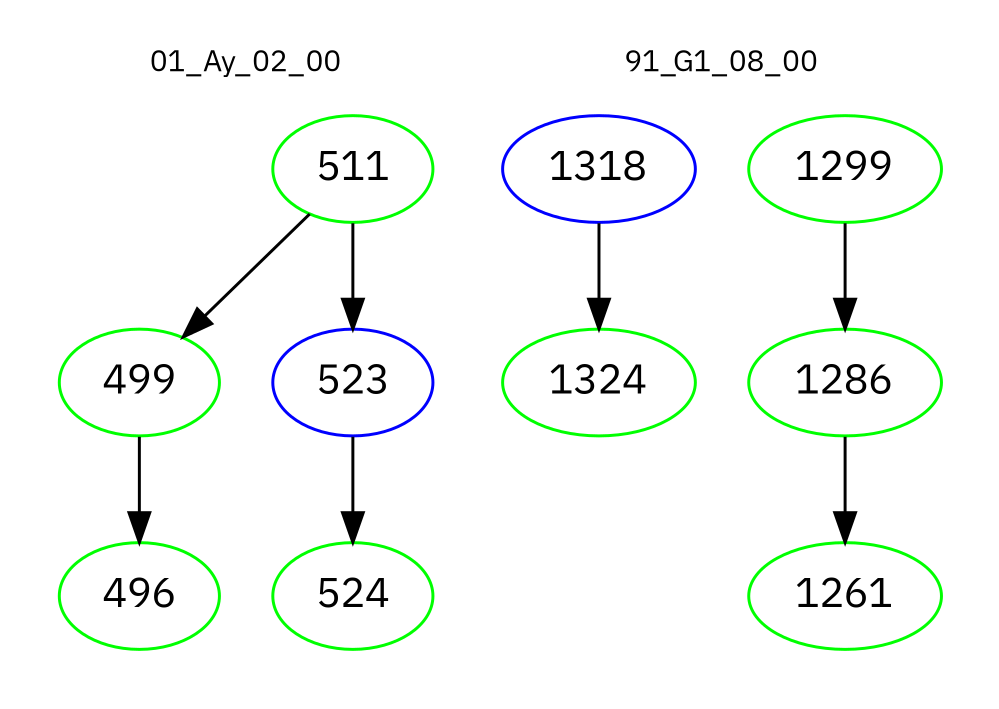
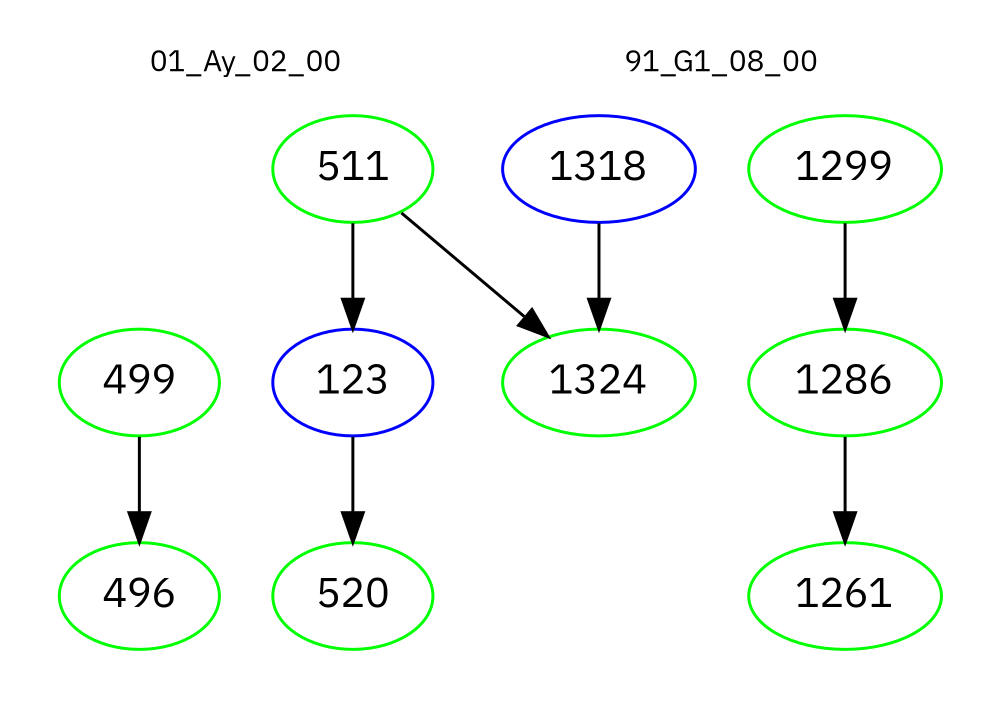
(257, 265) -> (438, 244)
(353, 383) -> (353, 383)
(353, 596) -> (353, 596)
